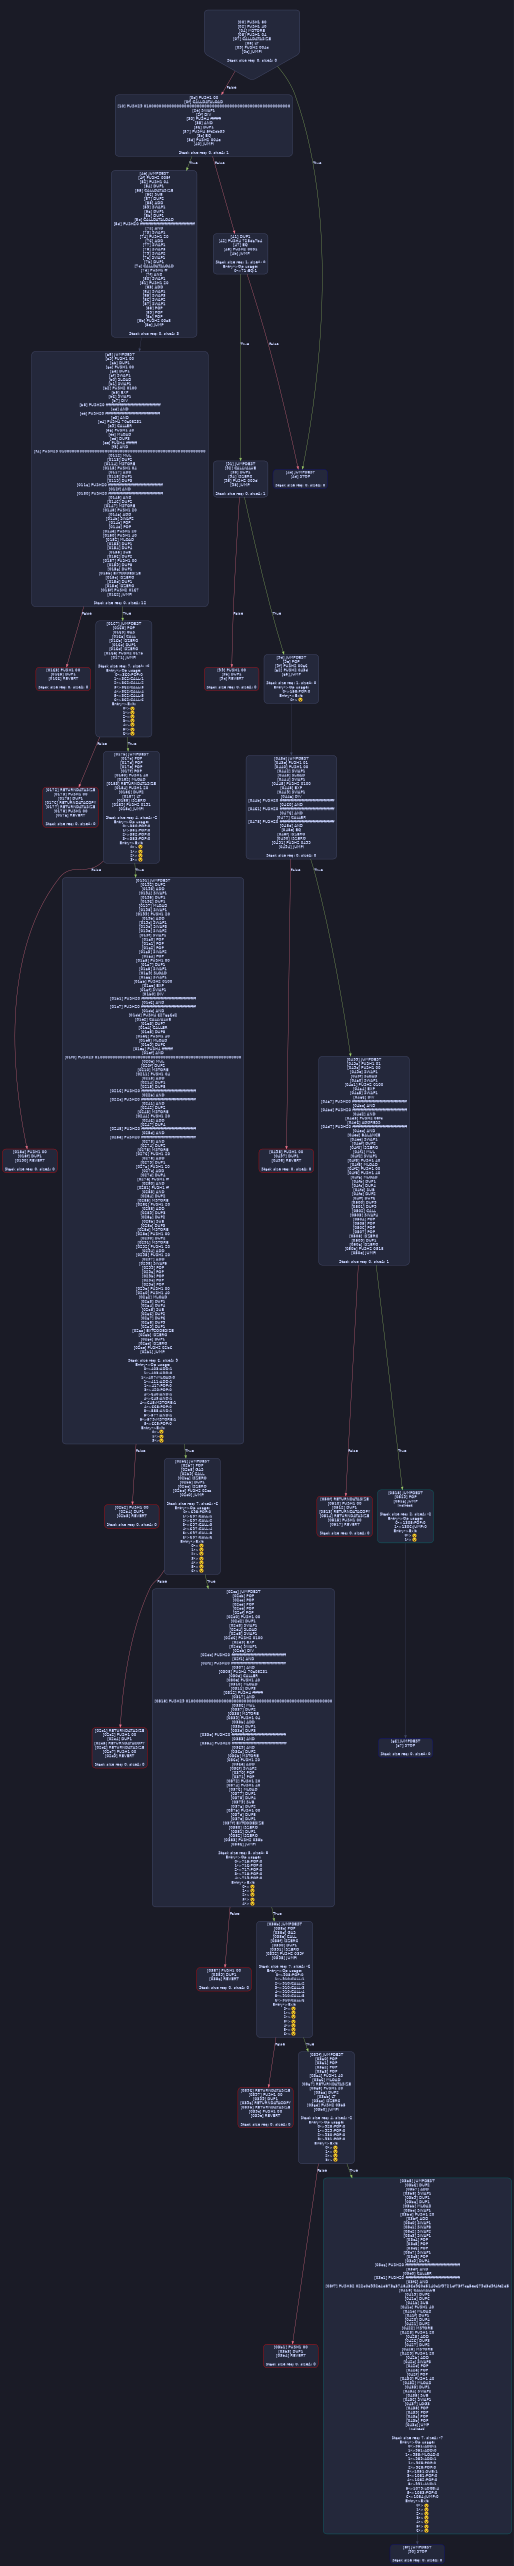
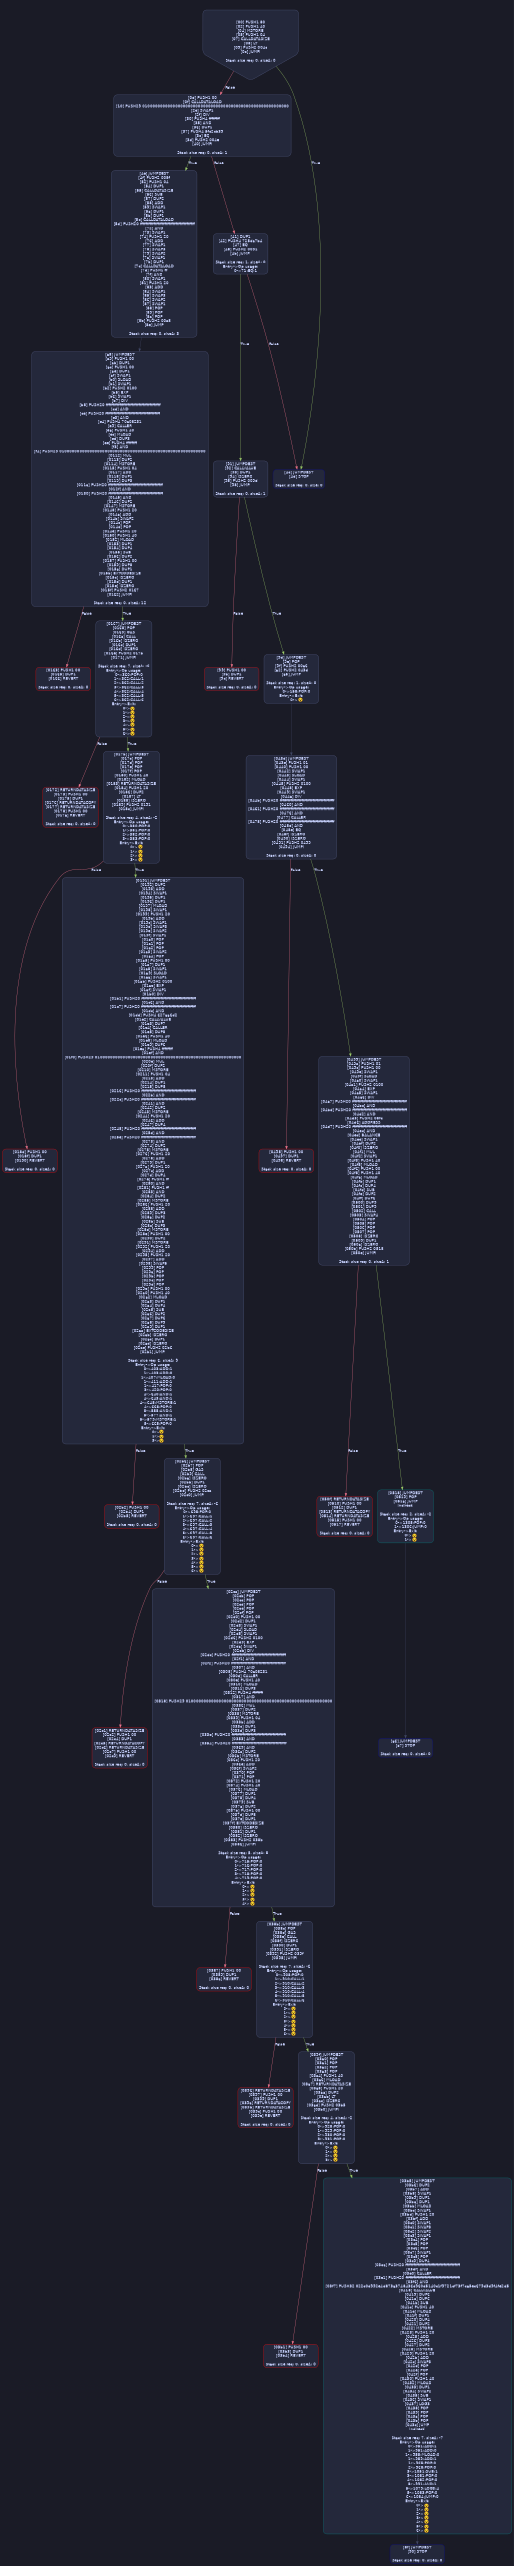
(300, 479) -> (299, 479)
